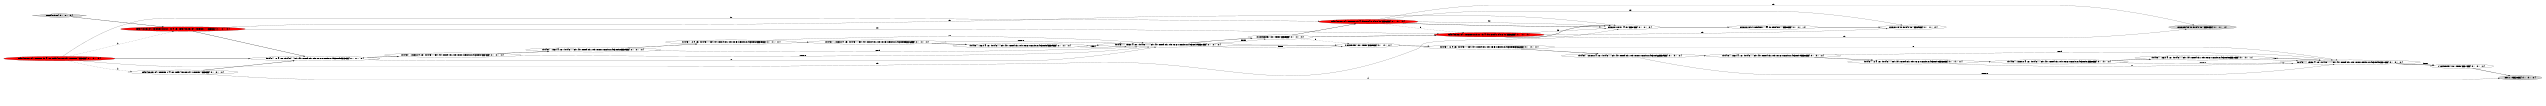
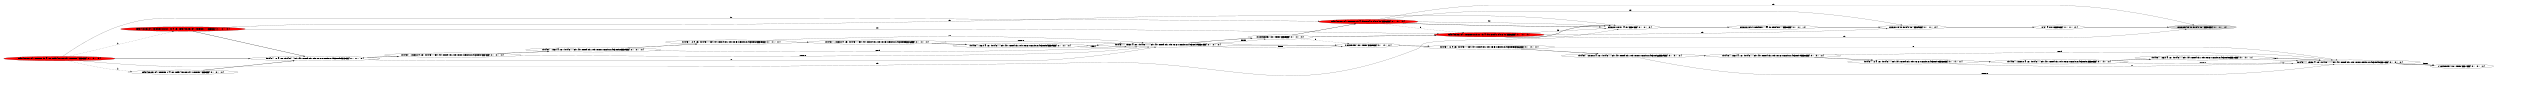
(59, 16) -> none
none -> (2059, 27)
(2520, 78) -> none
